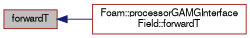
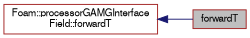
(80, 19) -> (180, 19)
